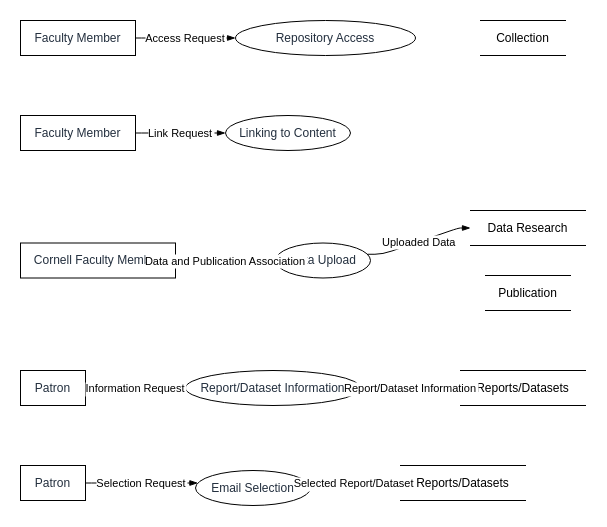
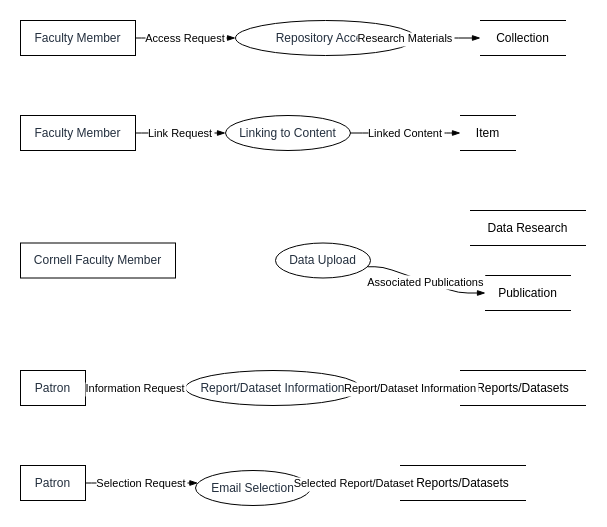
none -> (405, 38)
none -> (400, 133)
none -> (488, 133)
(418, 242) -> none
(223, 261) -> none
none -> (421, 280)
